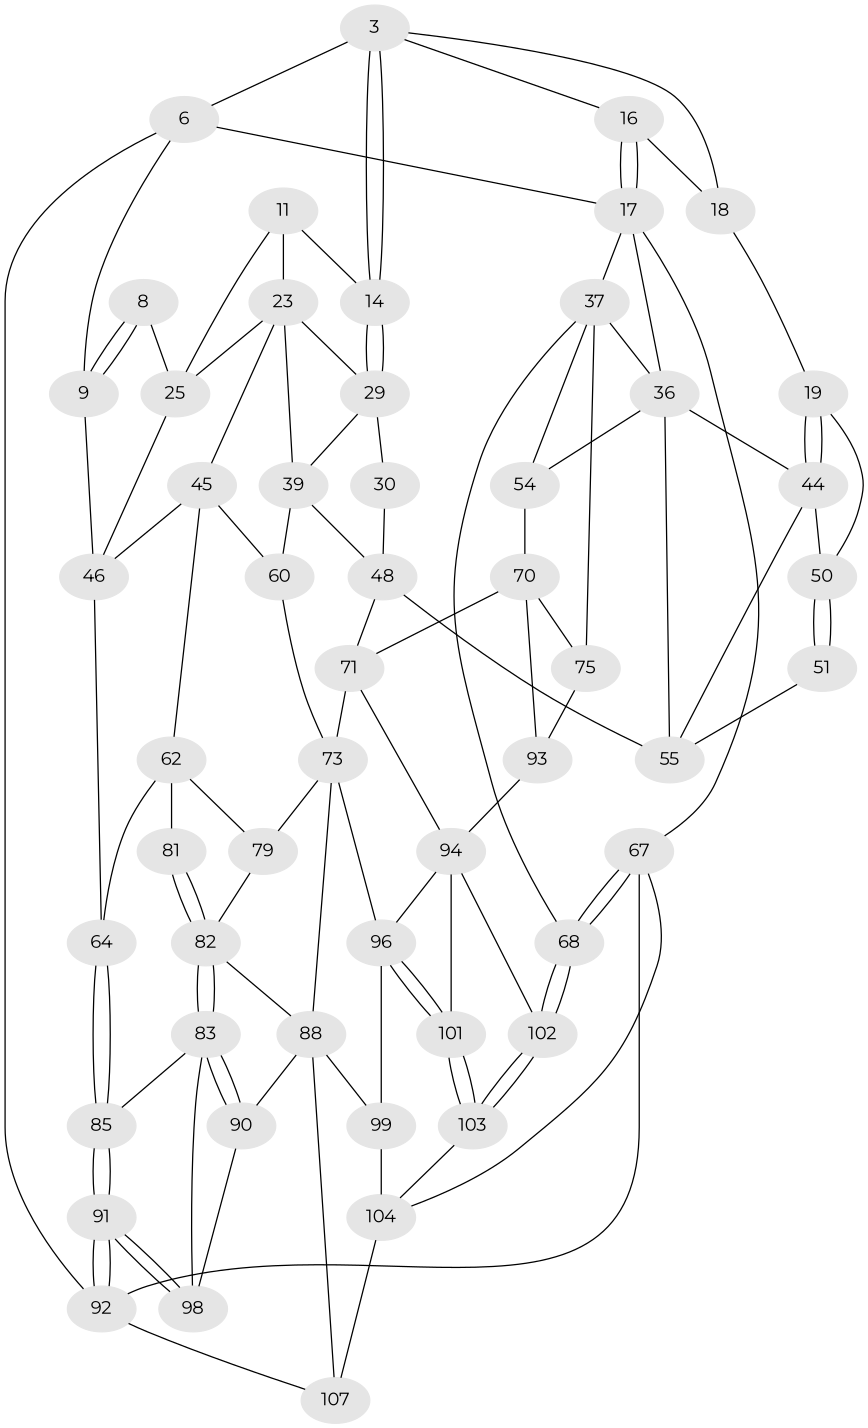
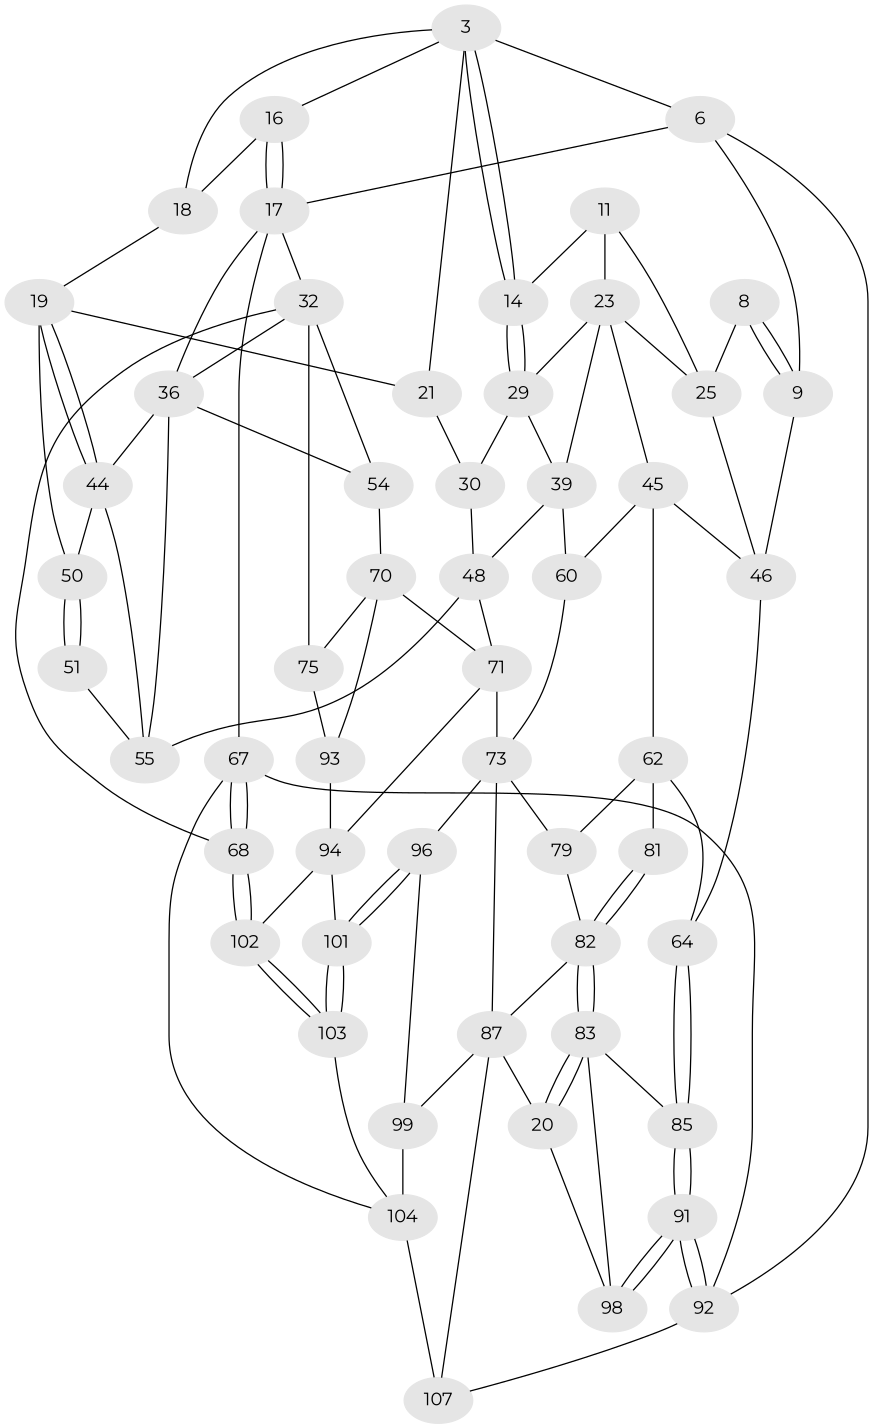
(595, 302) -> (309, 302)
none -> (427, 394)
(416, 897) -> none
(311, 1034) -> (492, 1034)
(241, 1126) -> (543, 1126)
